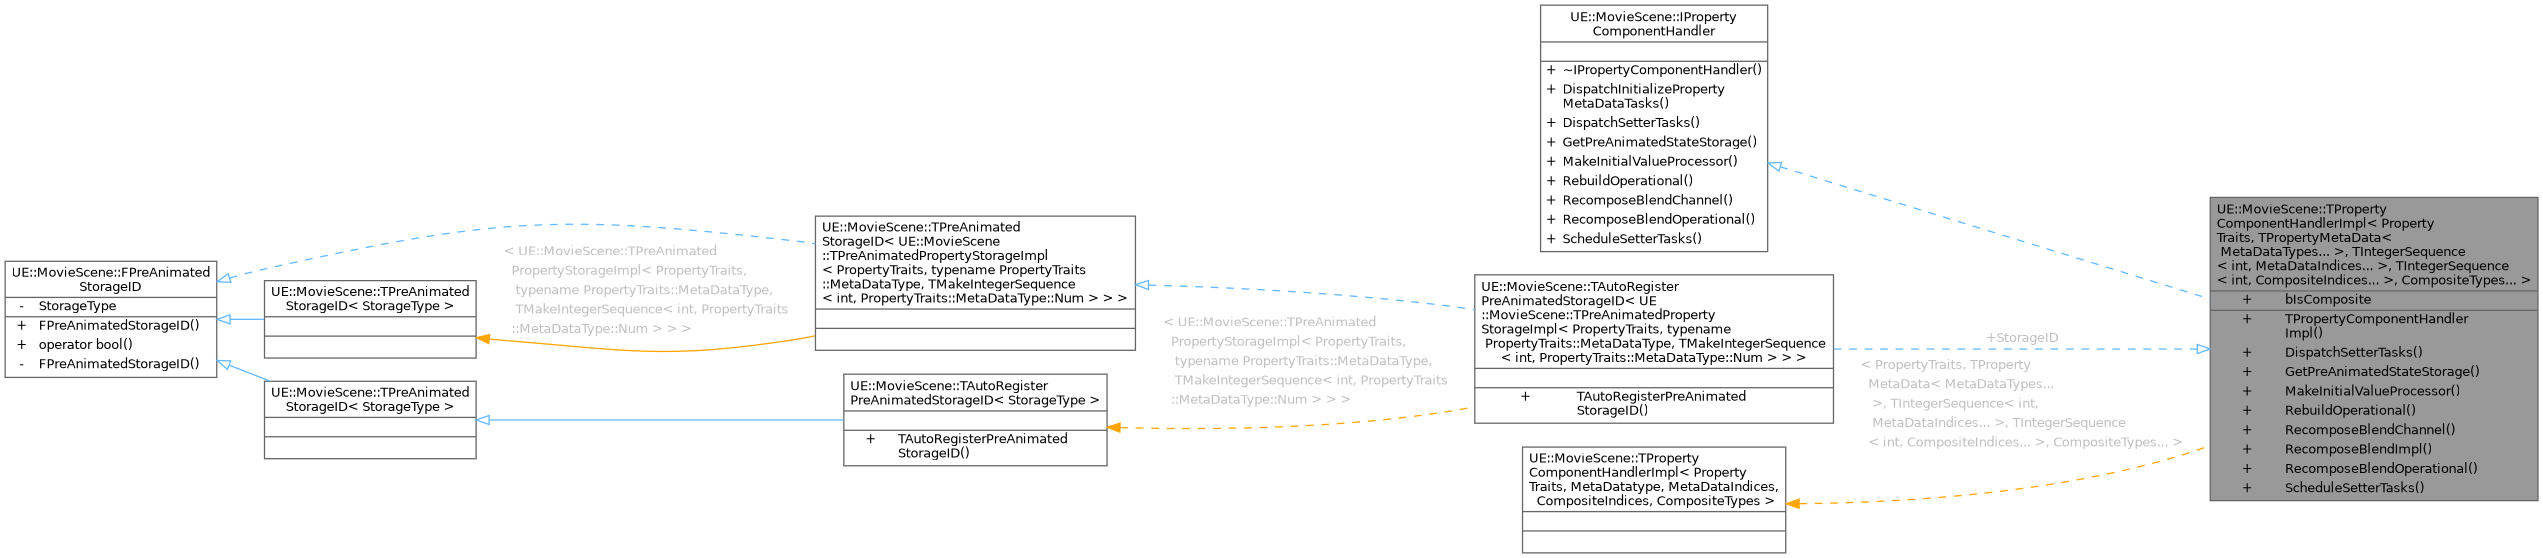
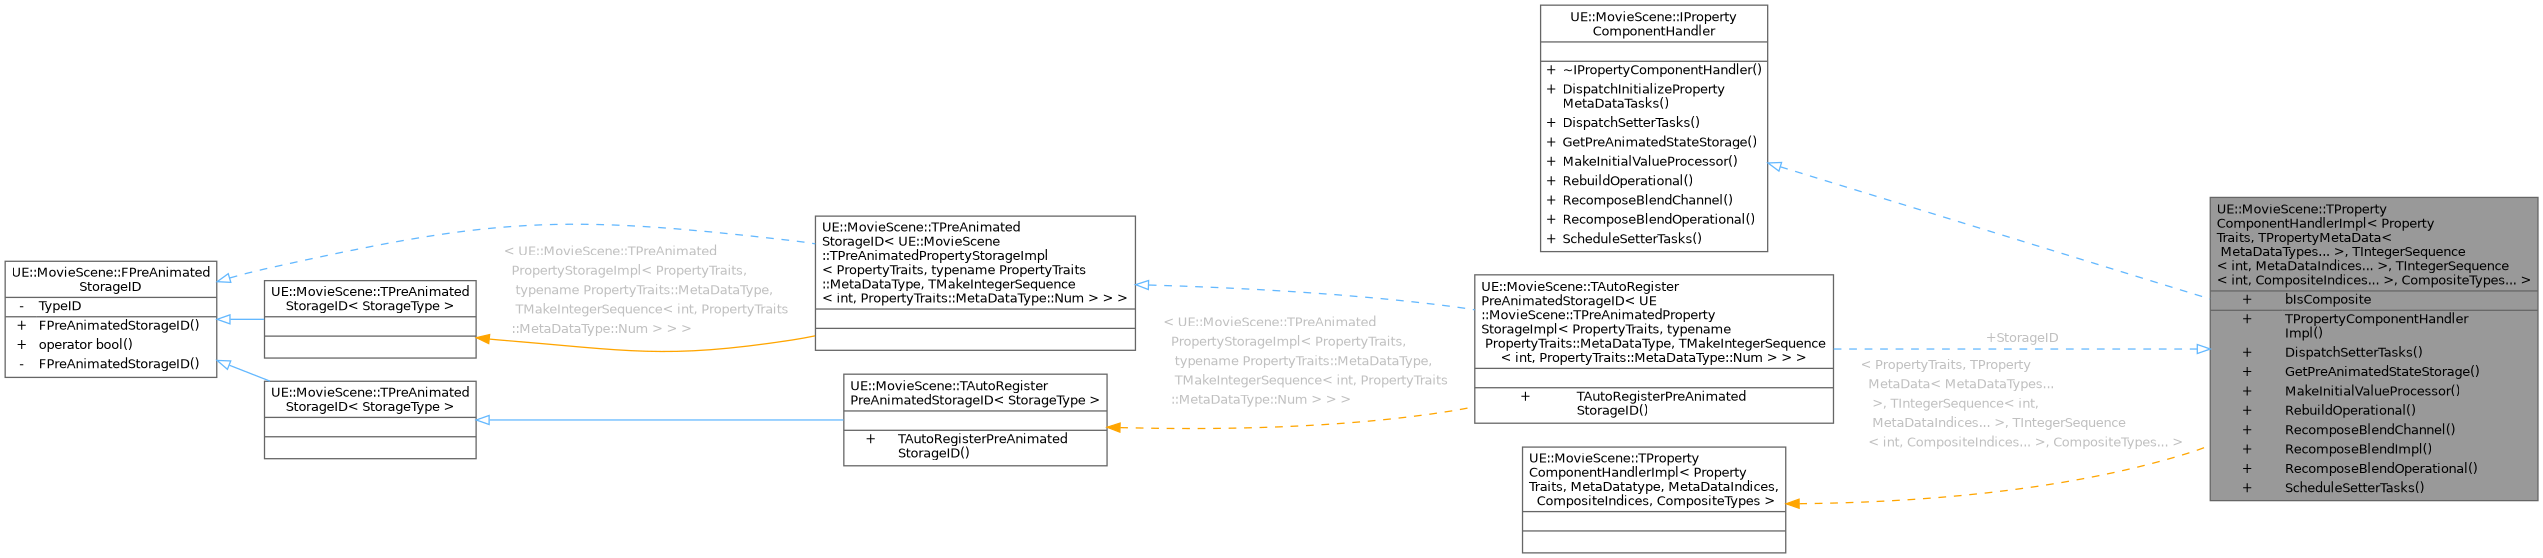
(78, 306) -> (61, 306)
